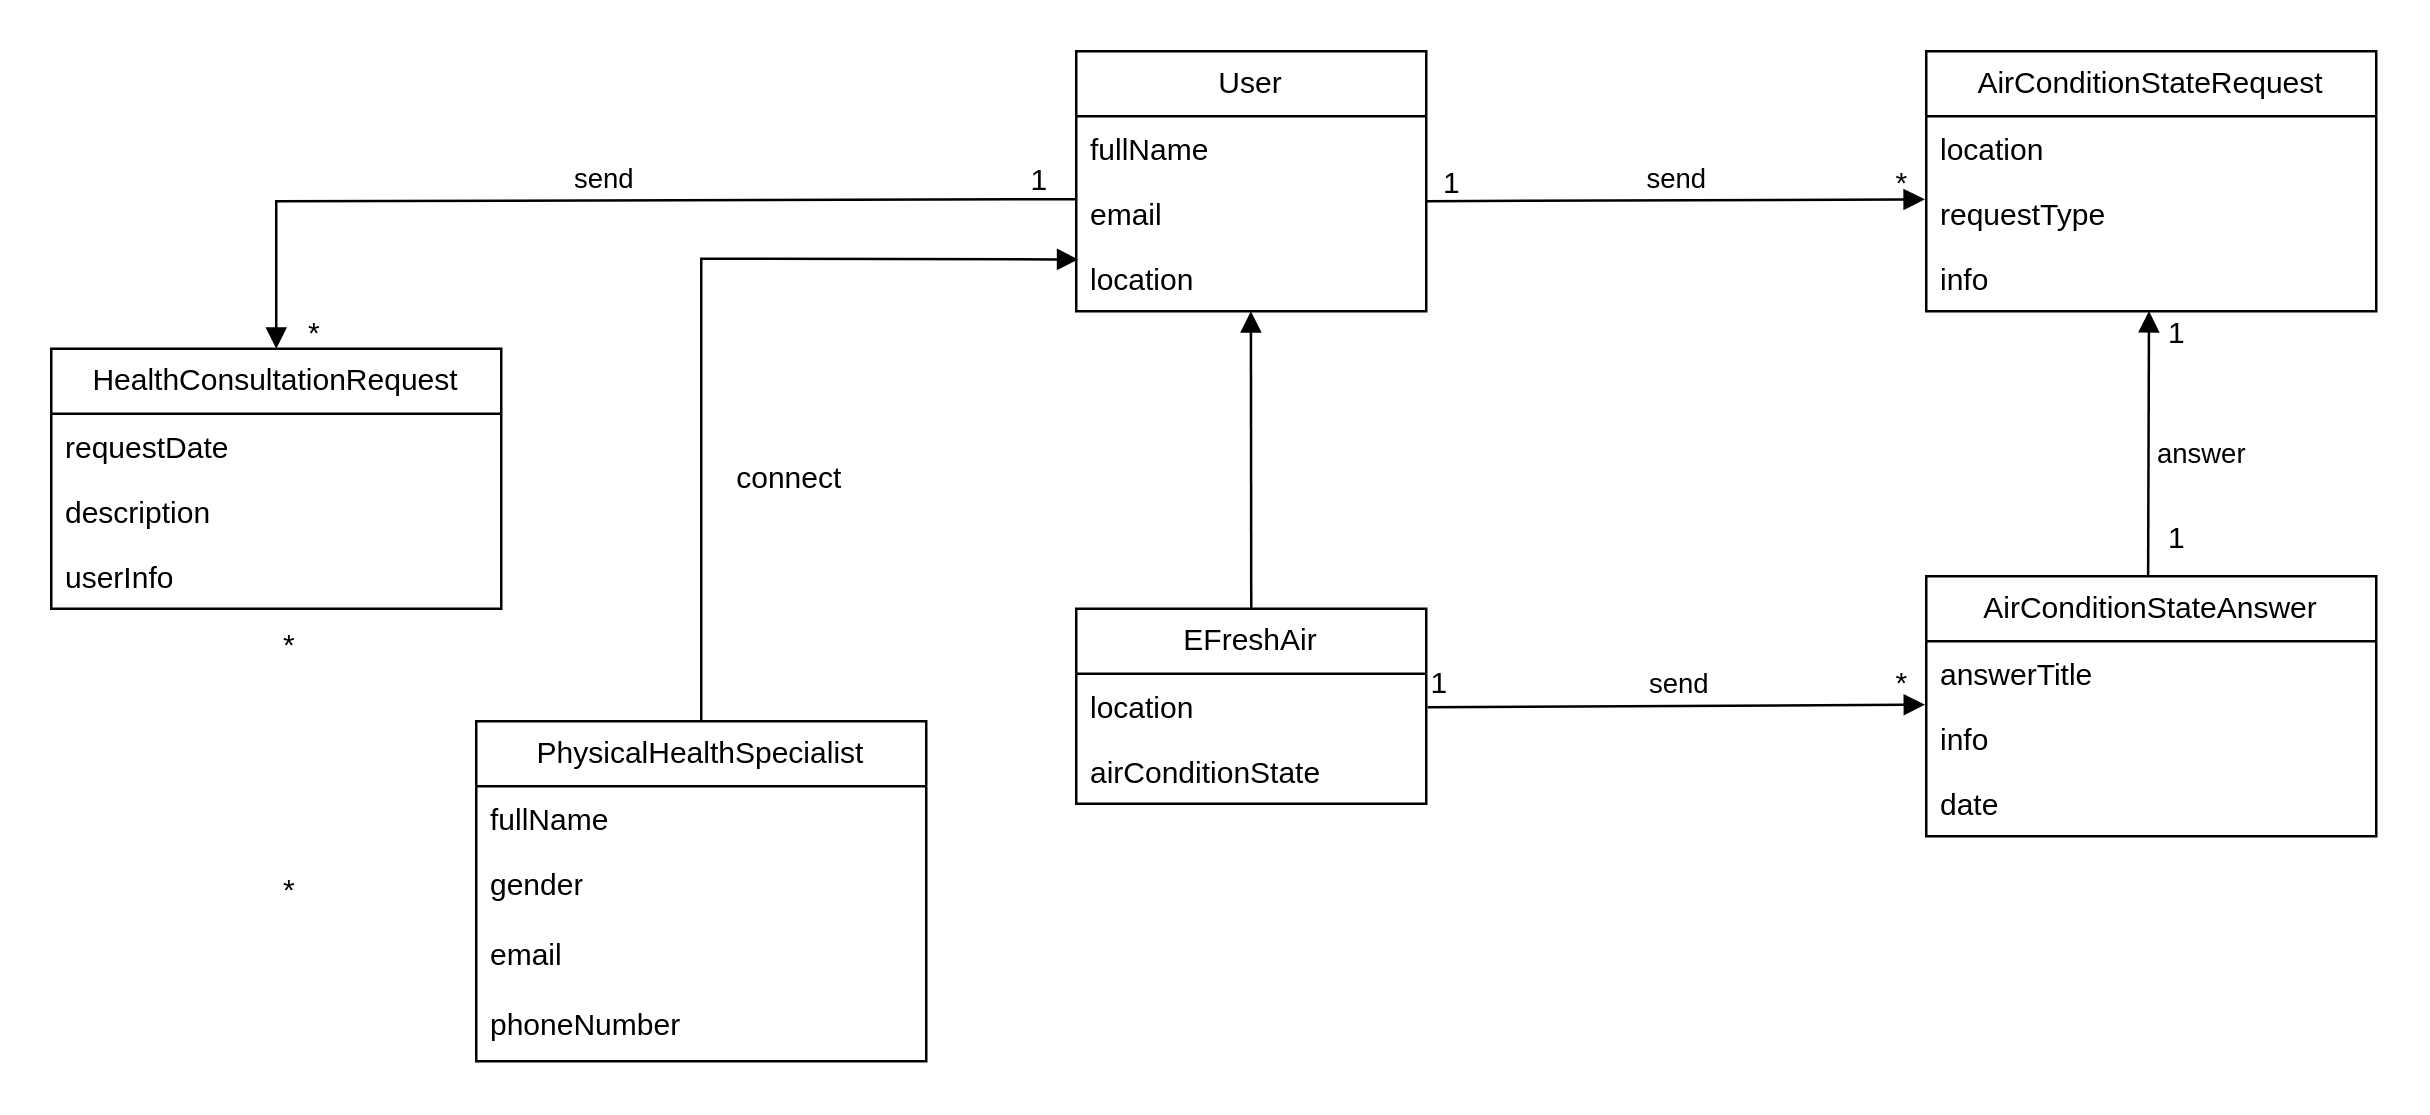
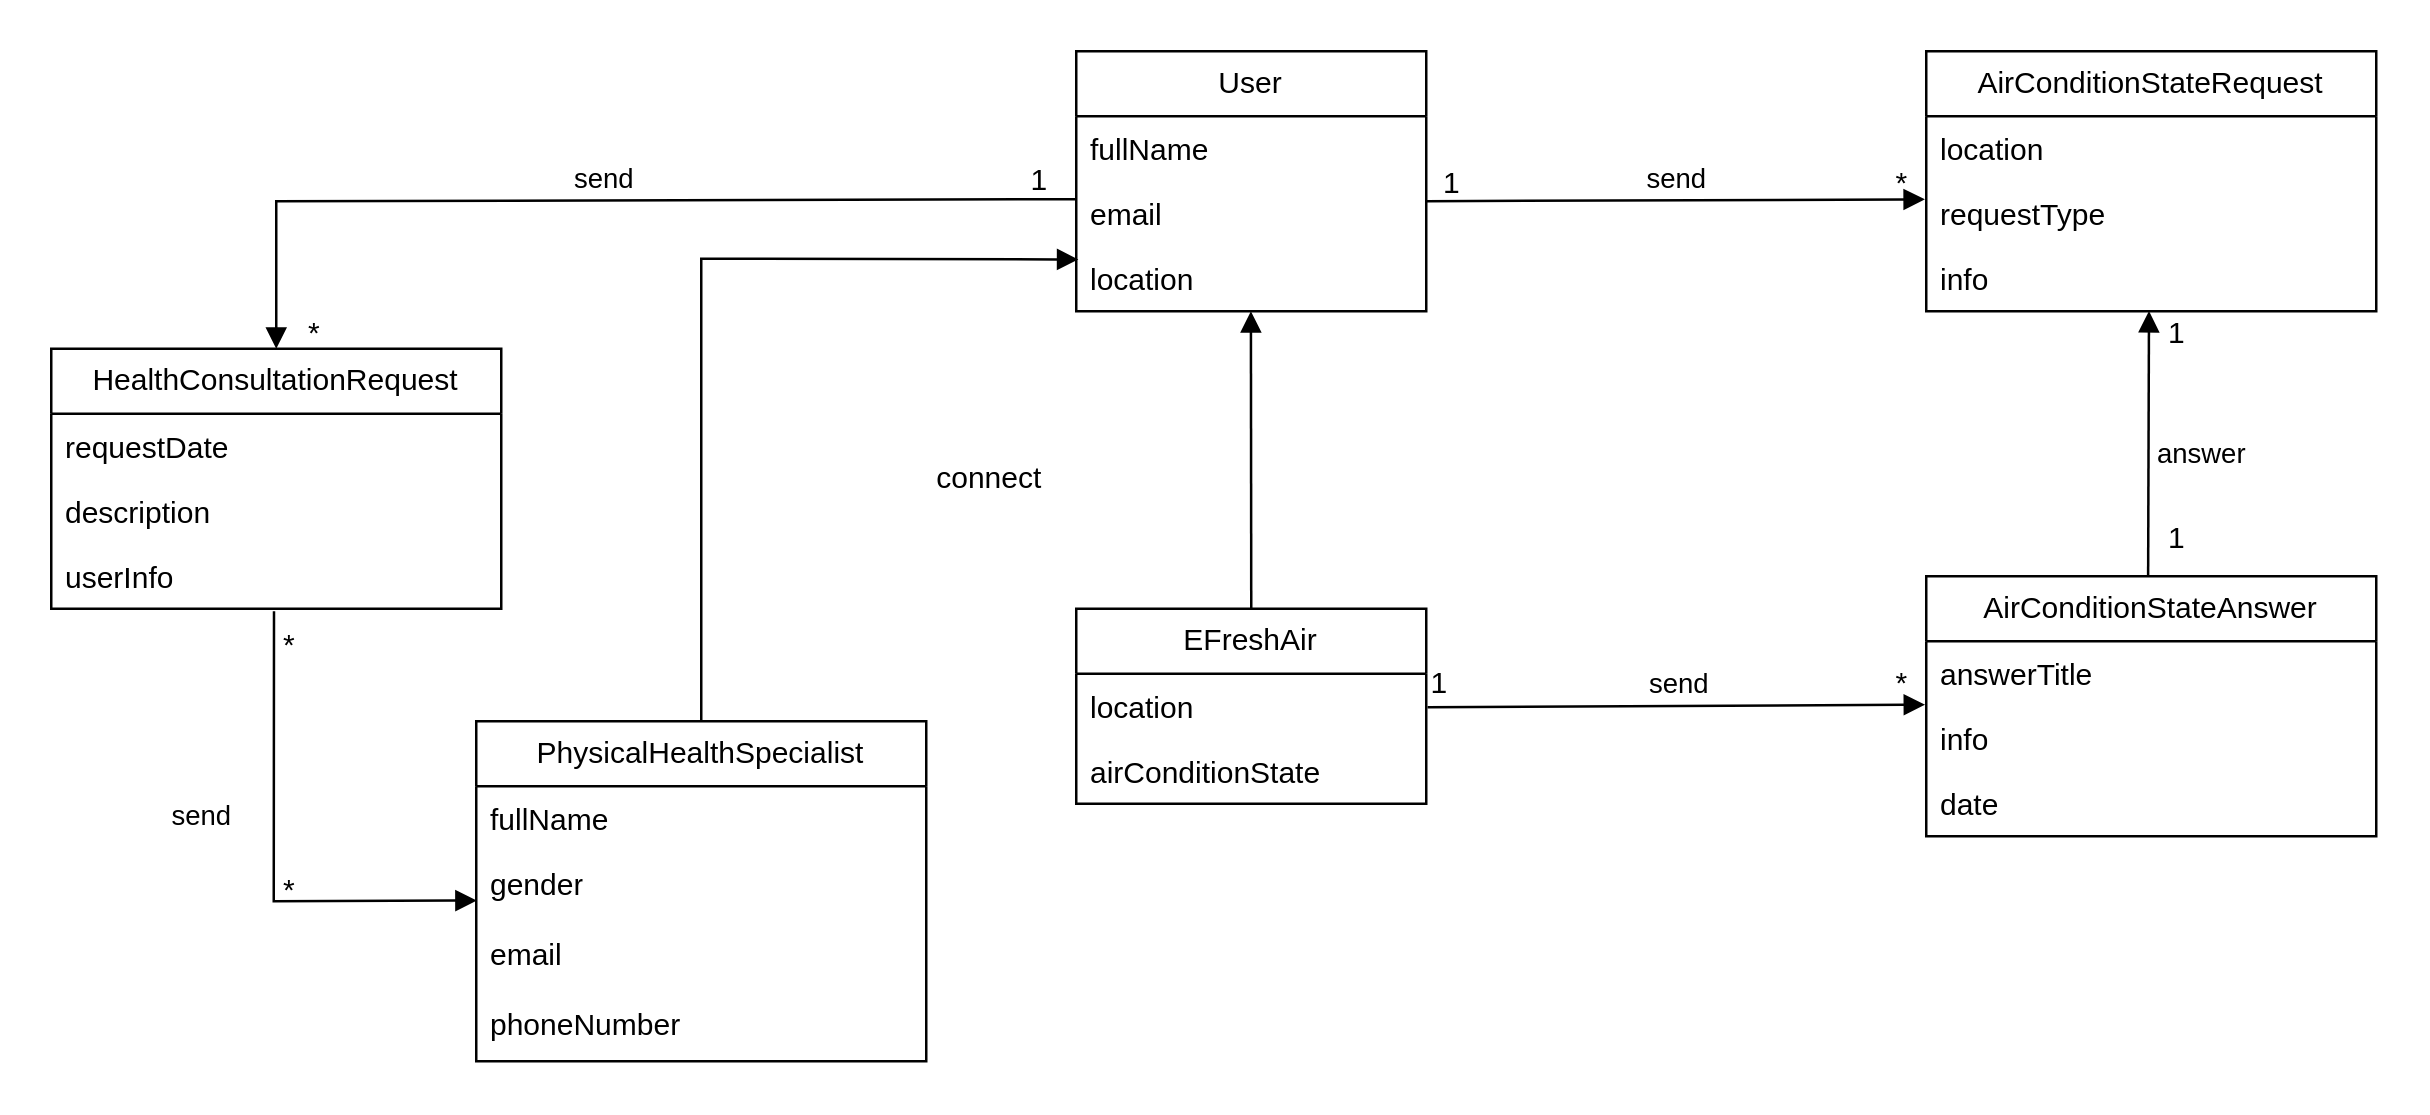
(789, 479) -> (989, 479)
none -> (274, 847)
